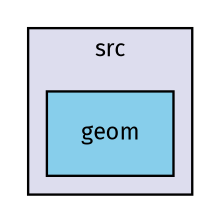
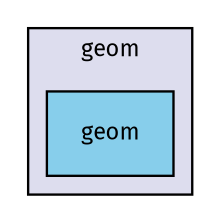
(110, 50) -> (110, 50)
